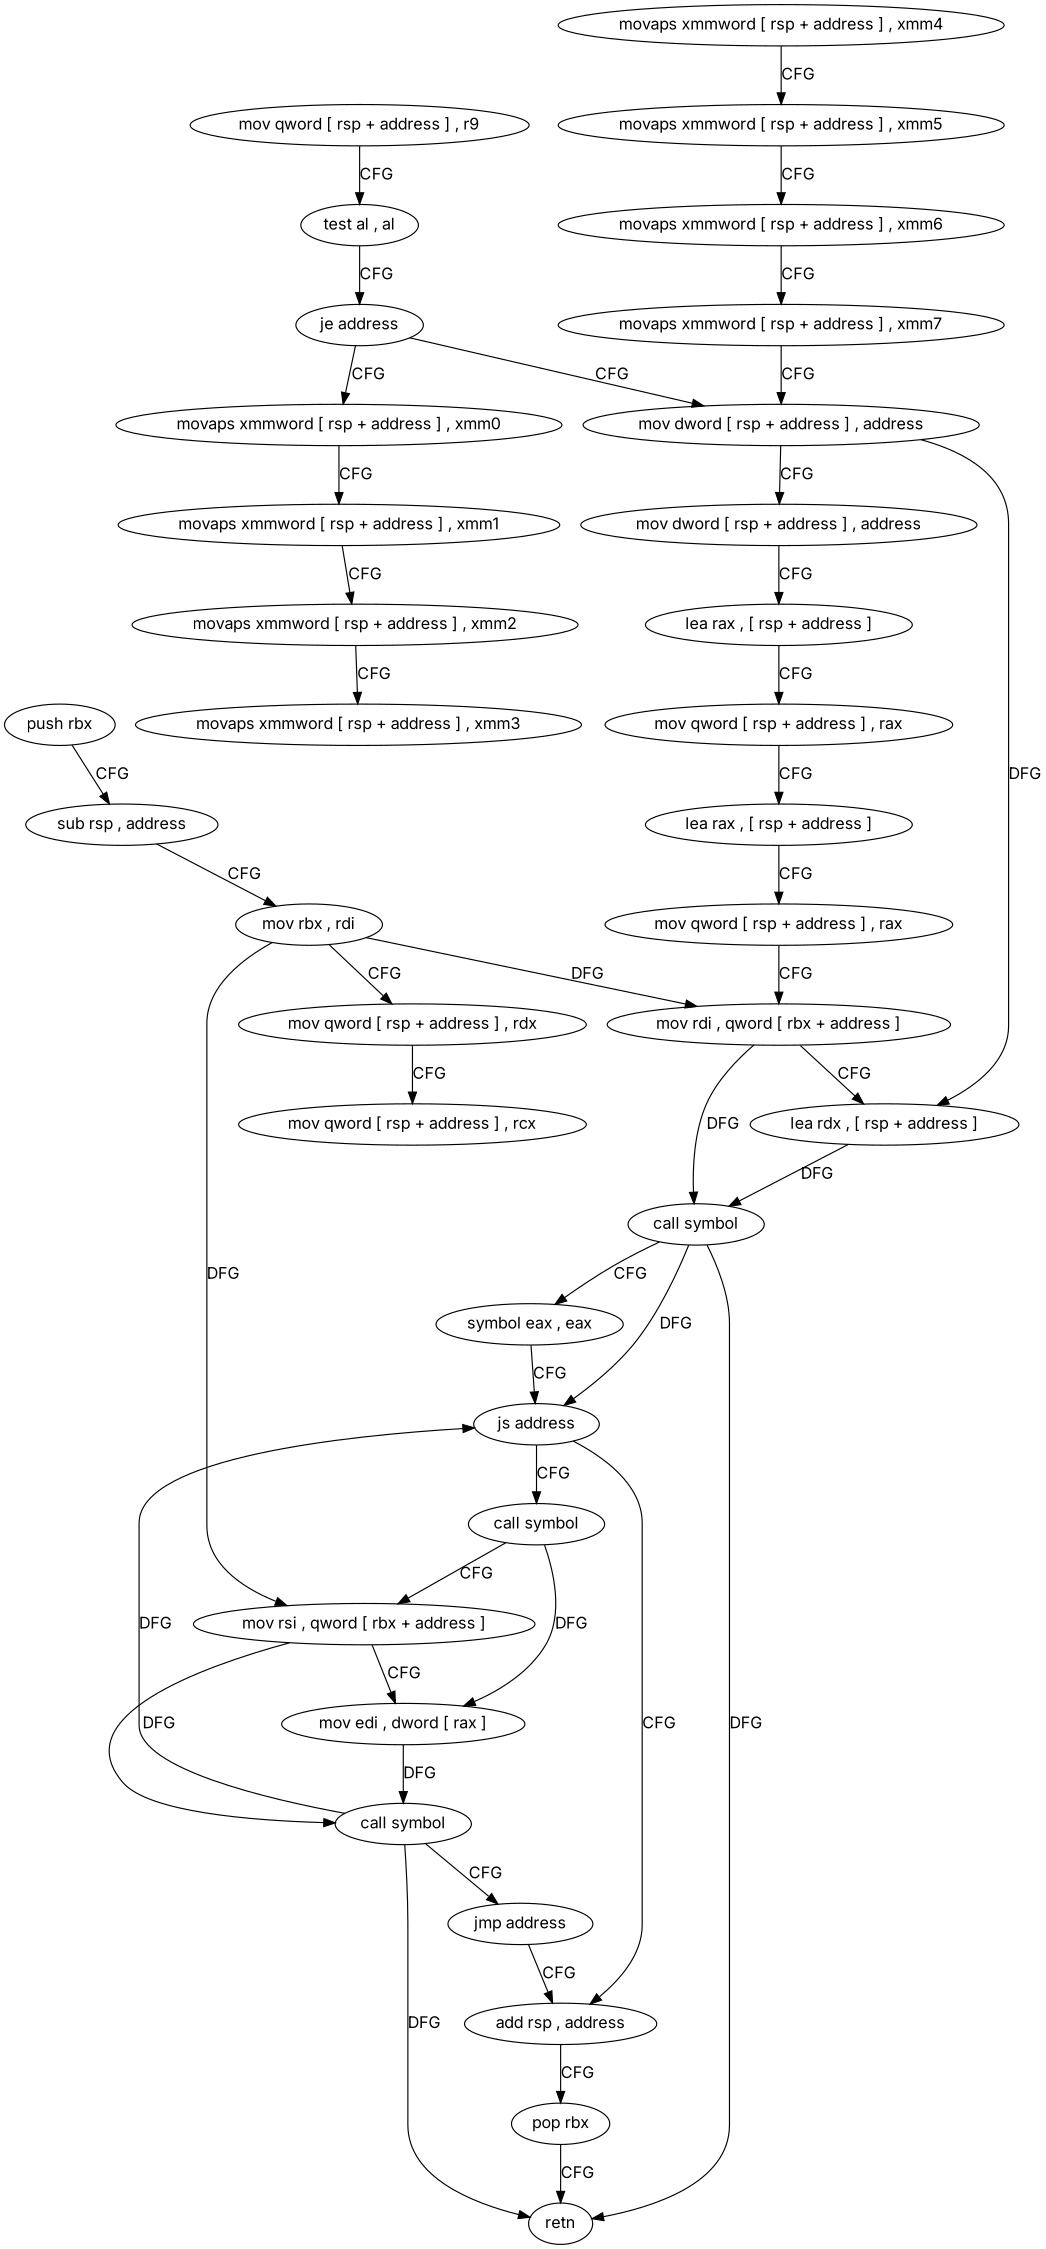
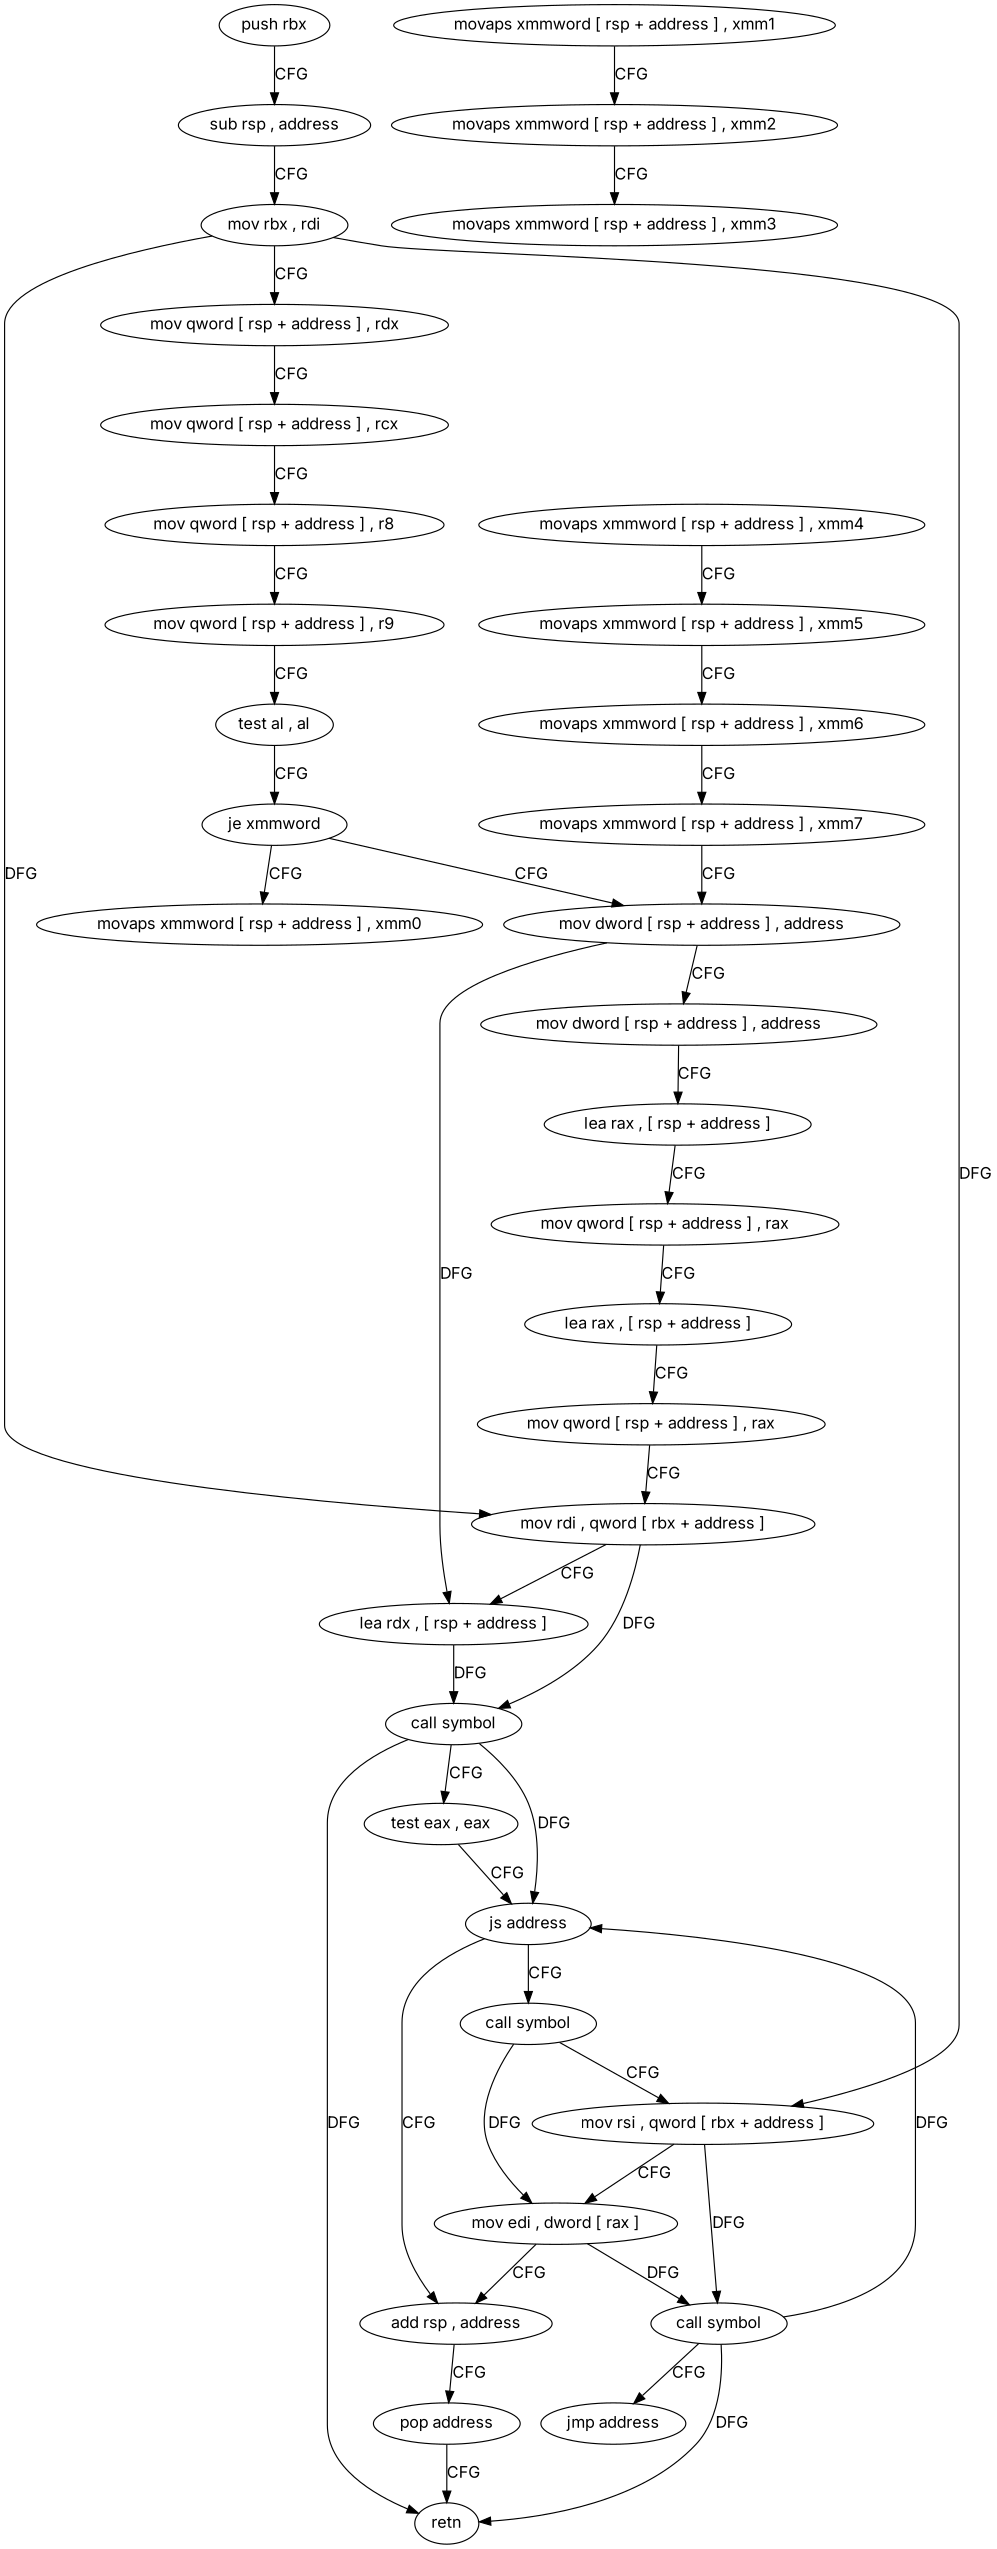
(360, 325) -> (275, 825)
(339, 469) -> none
none -> (275, 525)
(530, 1324) -> (441, 1824)
(538, 1969) -> (510, 2270)
(561, 2124) -> (447, 2424)
